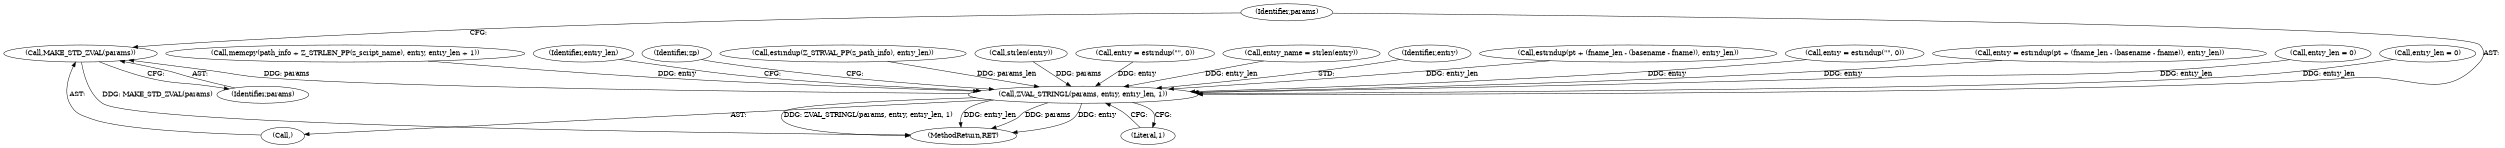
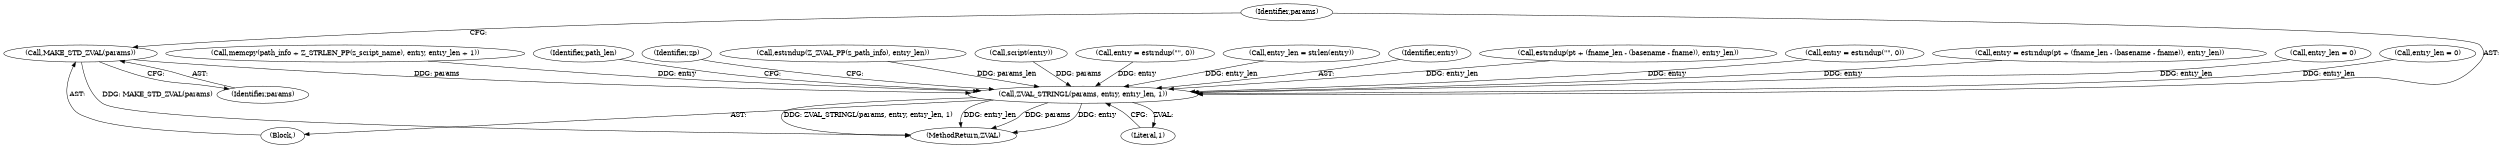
(583, 54) -> (583, 54)
(843, 54) -> (843, 54)
(1021, 54) -> (1021, 54)
(1301, 54) -> (1301, 54)
(1328, 74) -> (1328, 74)
(551, 88) -> (549, 82)
(1164, 115) -> (1164, 115)
(283, 136) -> (283, 136)
(963, 136) -> (963, 136)
